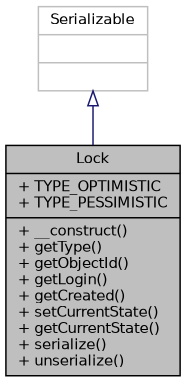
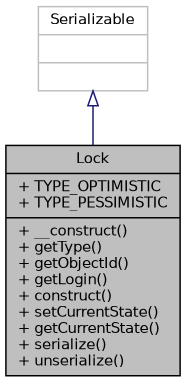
(72, 296) -> (65, 296)
